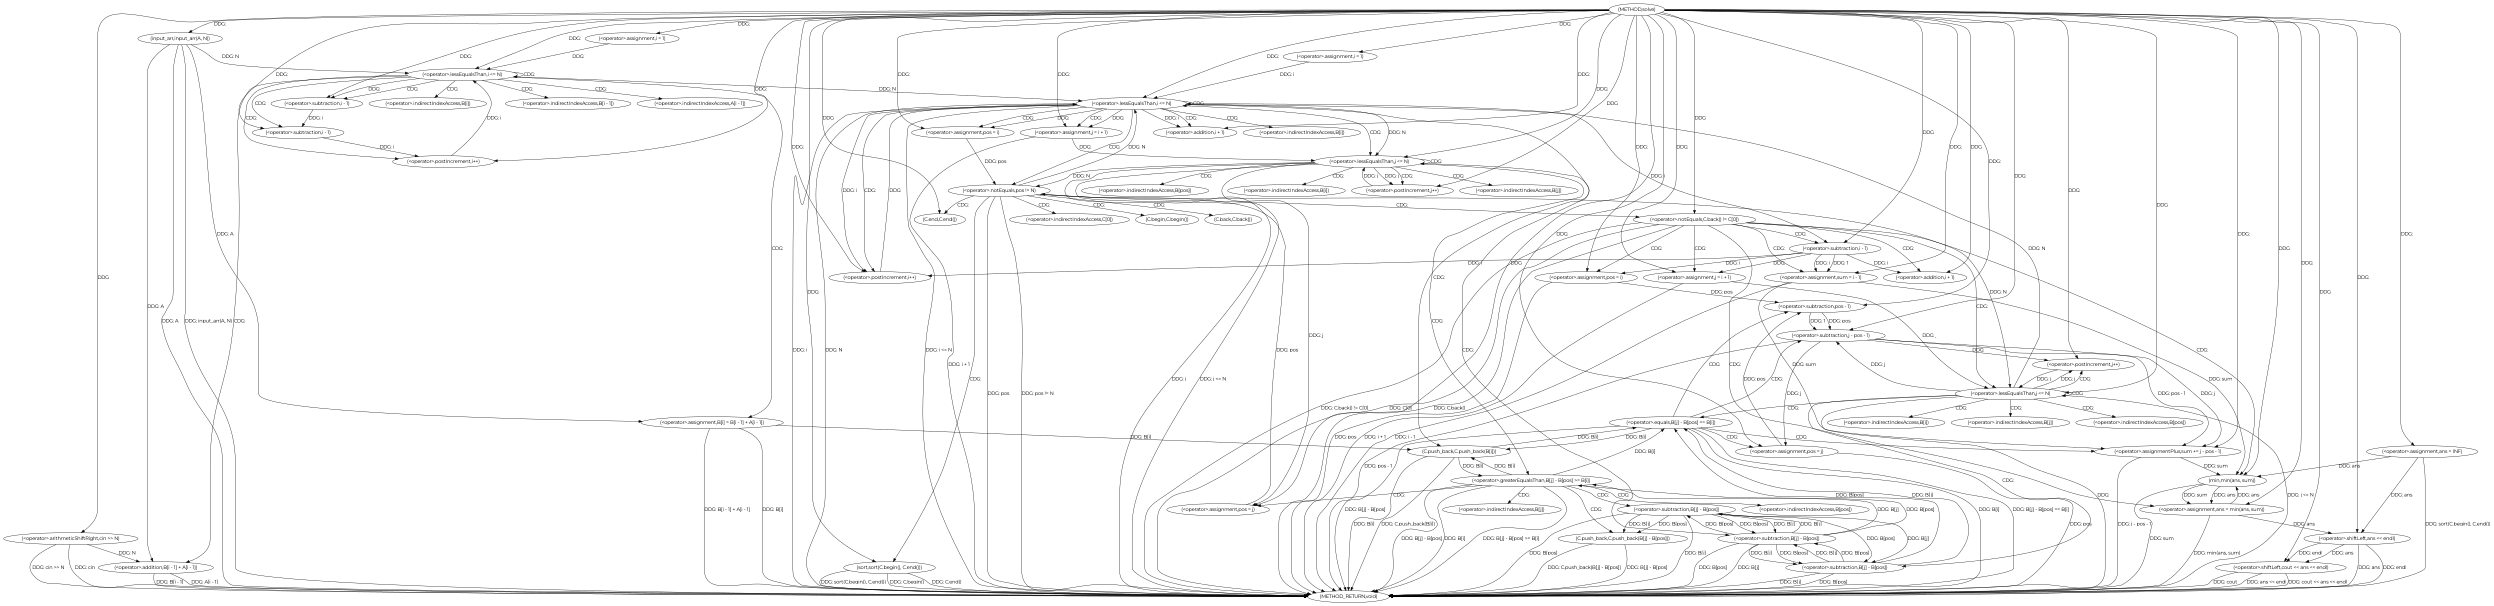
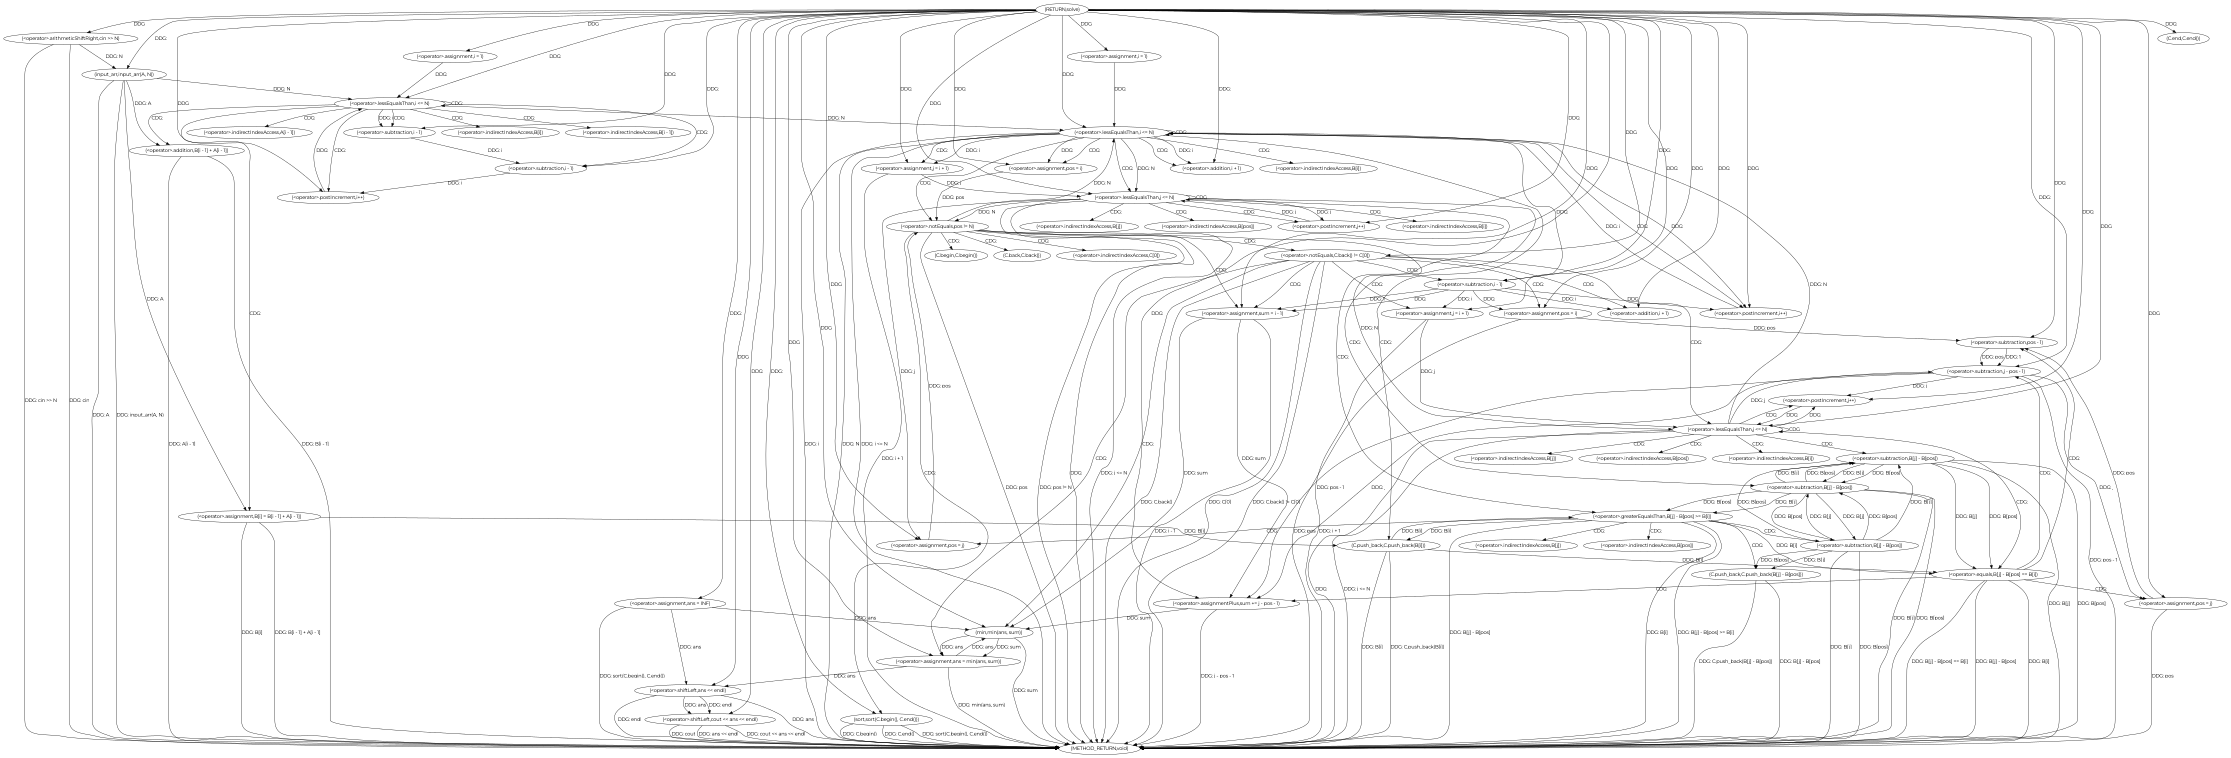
(1637, 10) -> (1062, 10)
(959, 202) -> (1188, 242)
(1581, 442) -> none
(112, 553) -> (96, 56)
